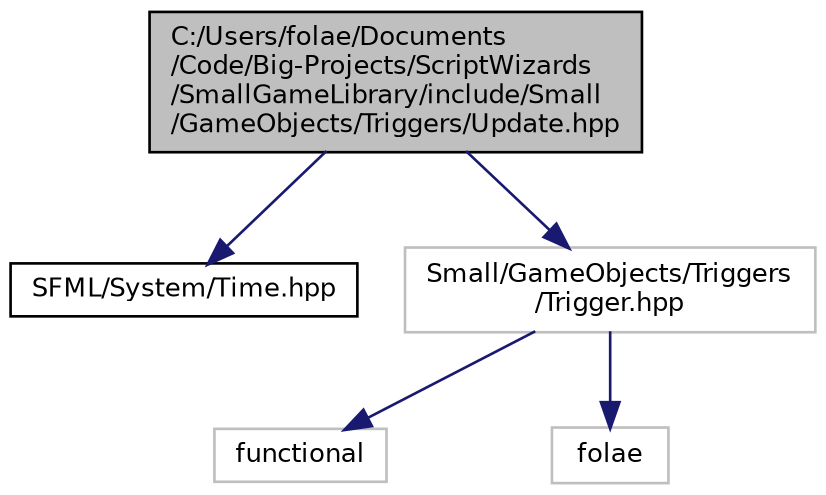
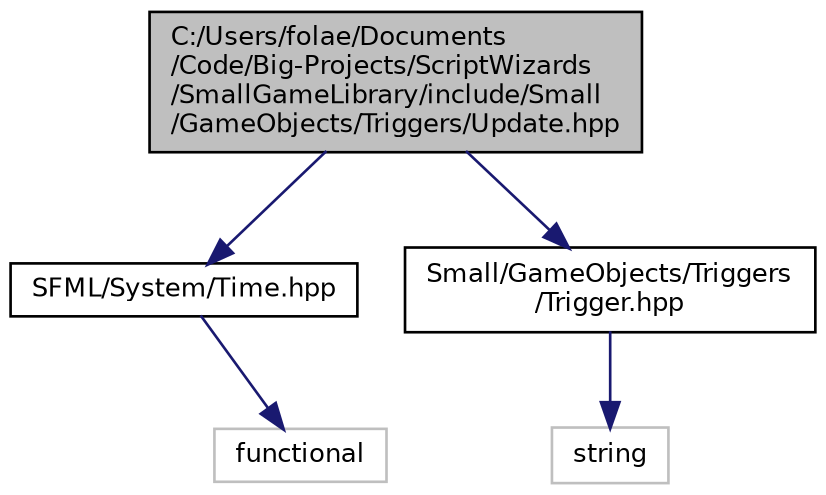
(610, 290) -> (610, 290)
(452, 374) -> (234, 362)
(610, 455) -> (610, 455)
